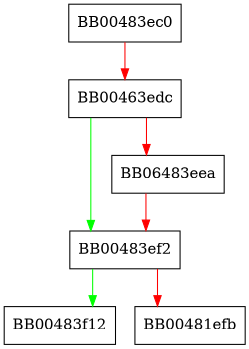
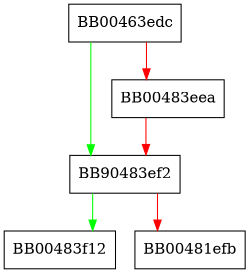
(125, 23) -> none
(168, 174) -> (168, 99)
(125, 250) -> (125, 174)
